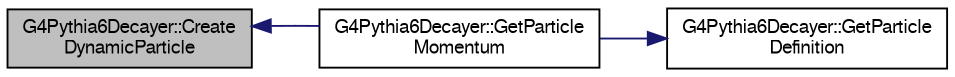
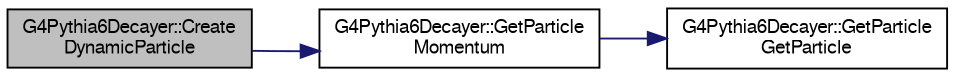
(295, 26) -> (276, 51)
(807, 39) -> (807, 39)
